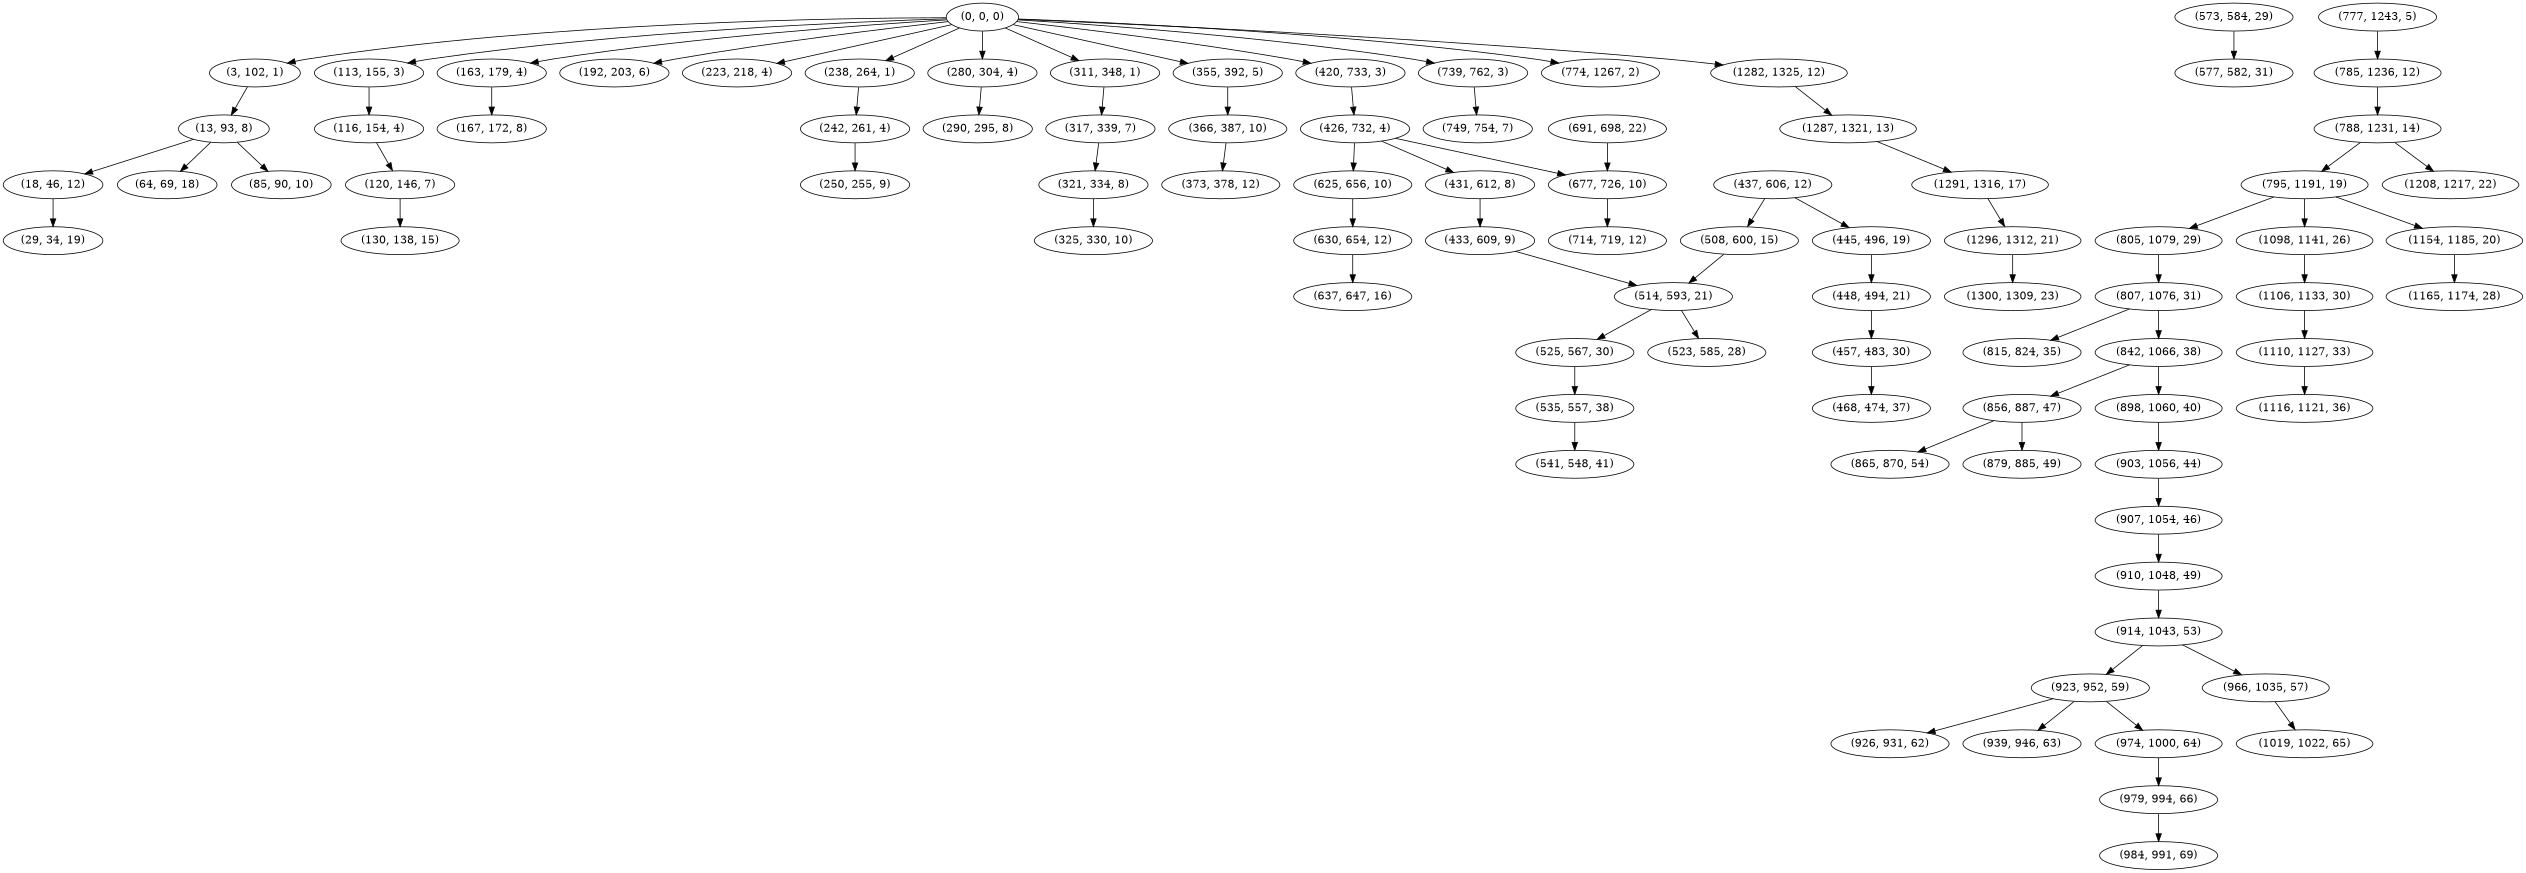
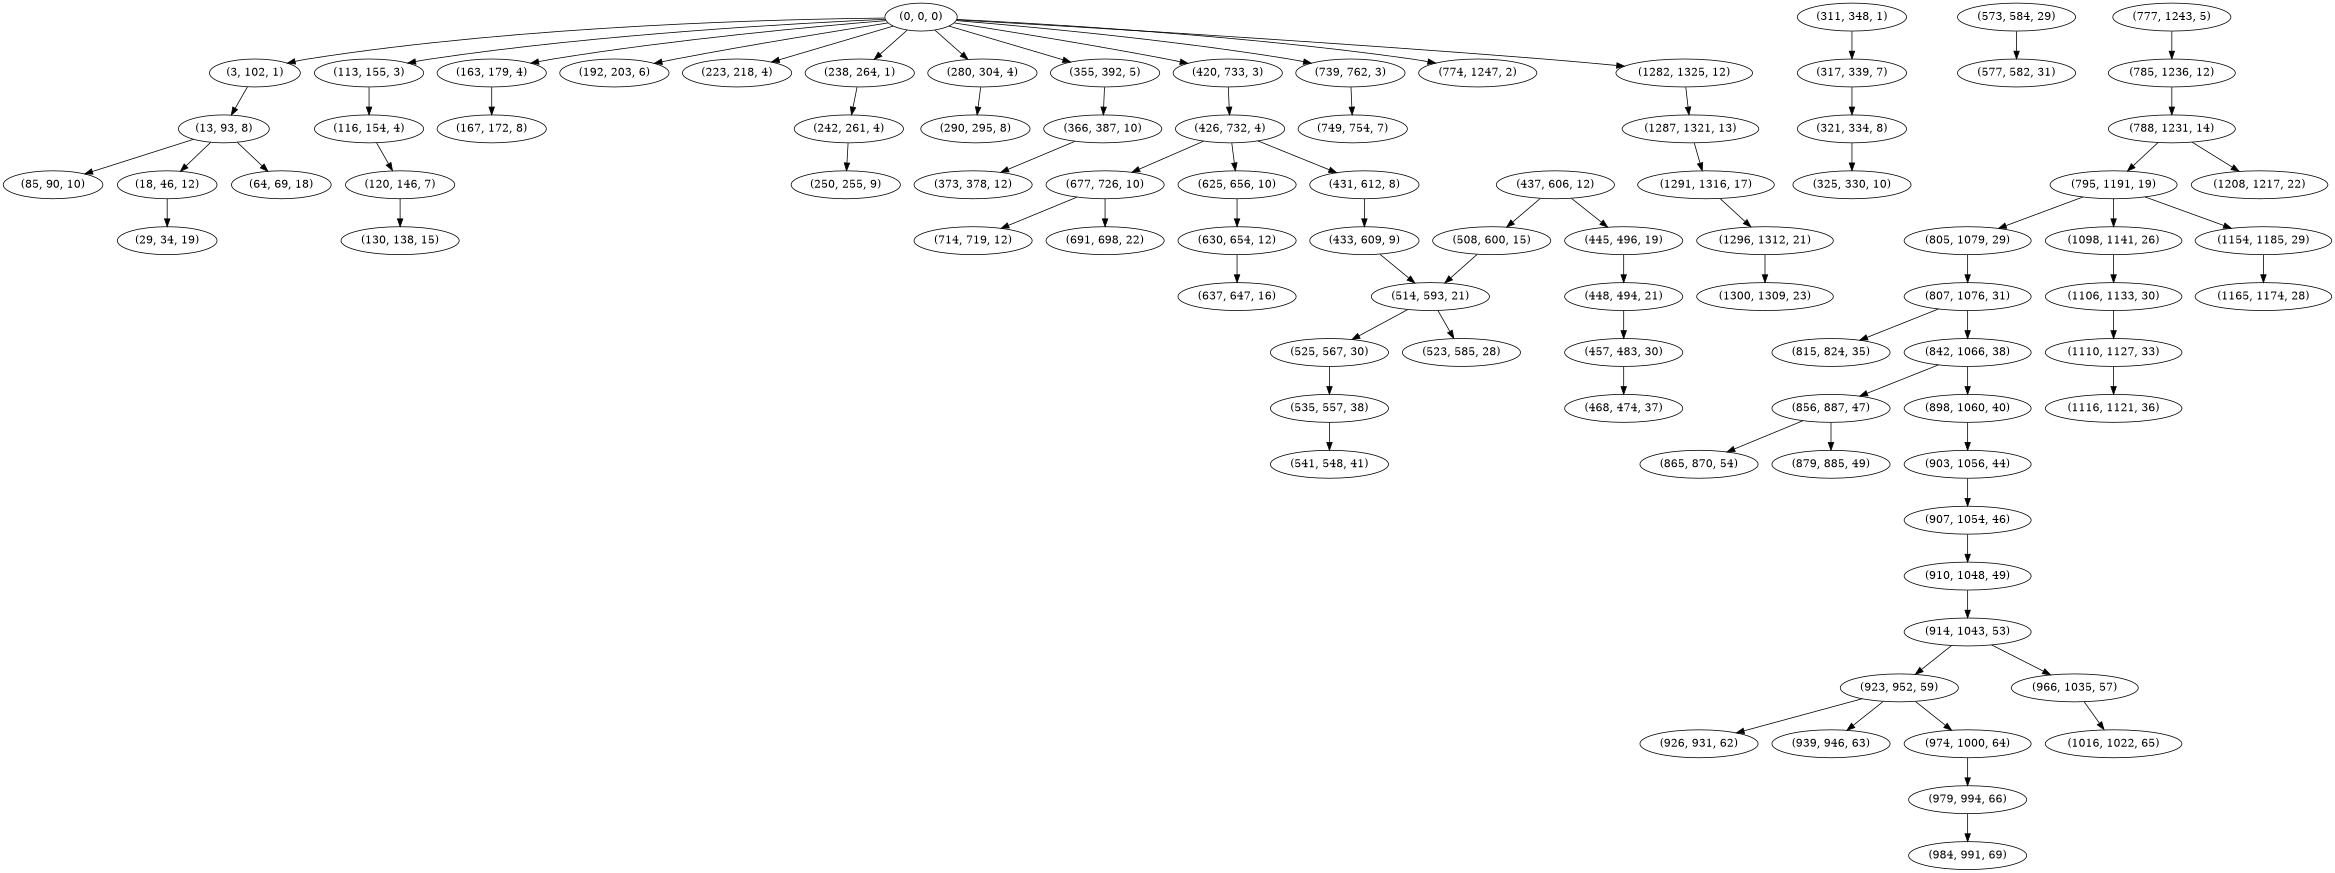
(1039, 43) -> none
(1600, 73) -> (1478, 73)
(1607, 153) -> (1105, 209)
(2454, 241) -> (2263, 241)
(2305, 744) -> (2114, 744)
